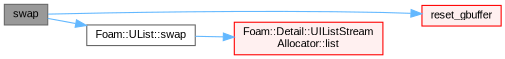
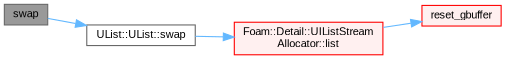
(229, 12) -> (397, 25)
(141, 35) -> (141, 35)
